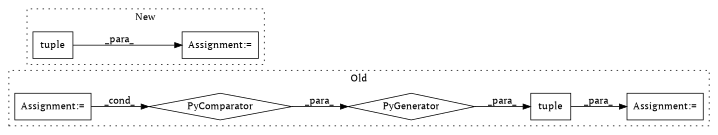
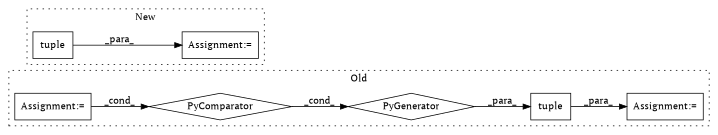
(320, 101) -> (320, 101)
